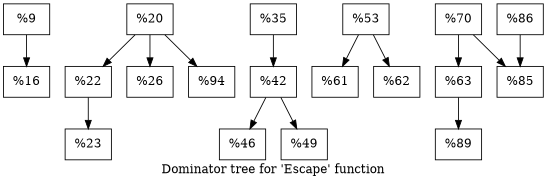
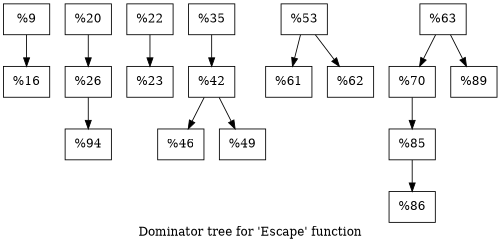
(458, 46) -> (430, 47)
(520, 46) -> (412, 171)
(122, 48) -> none
(178, 48) -> (88, 109)
